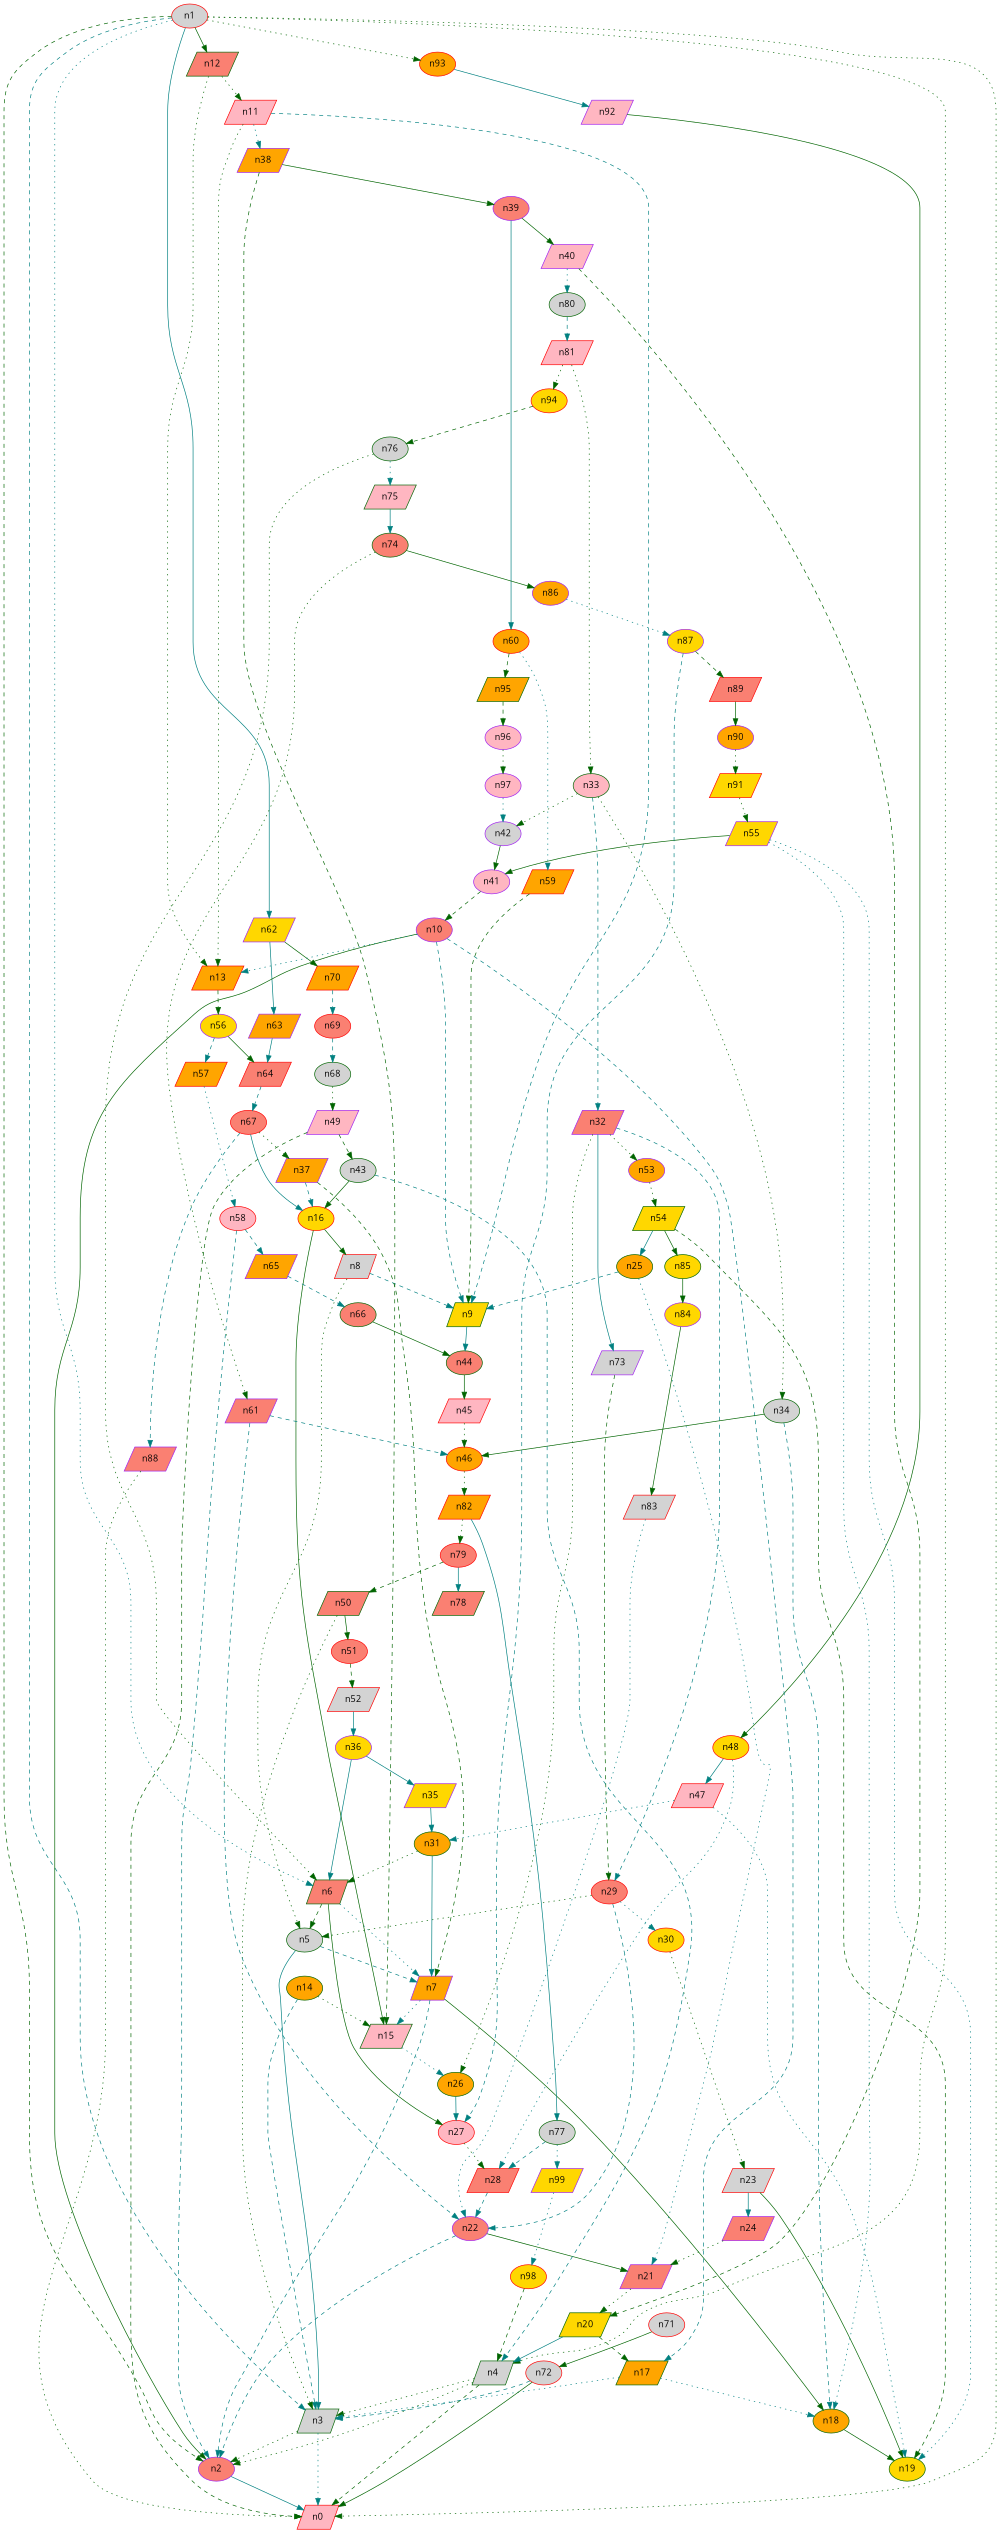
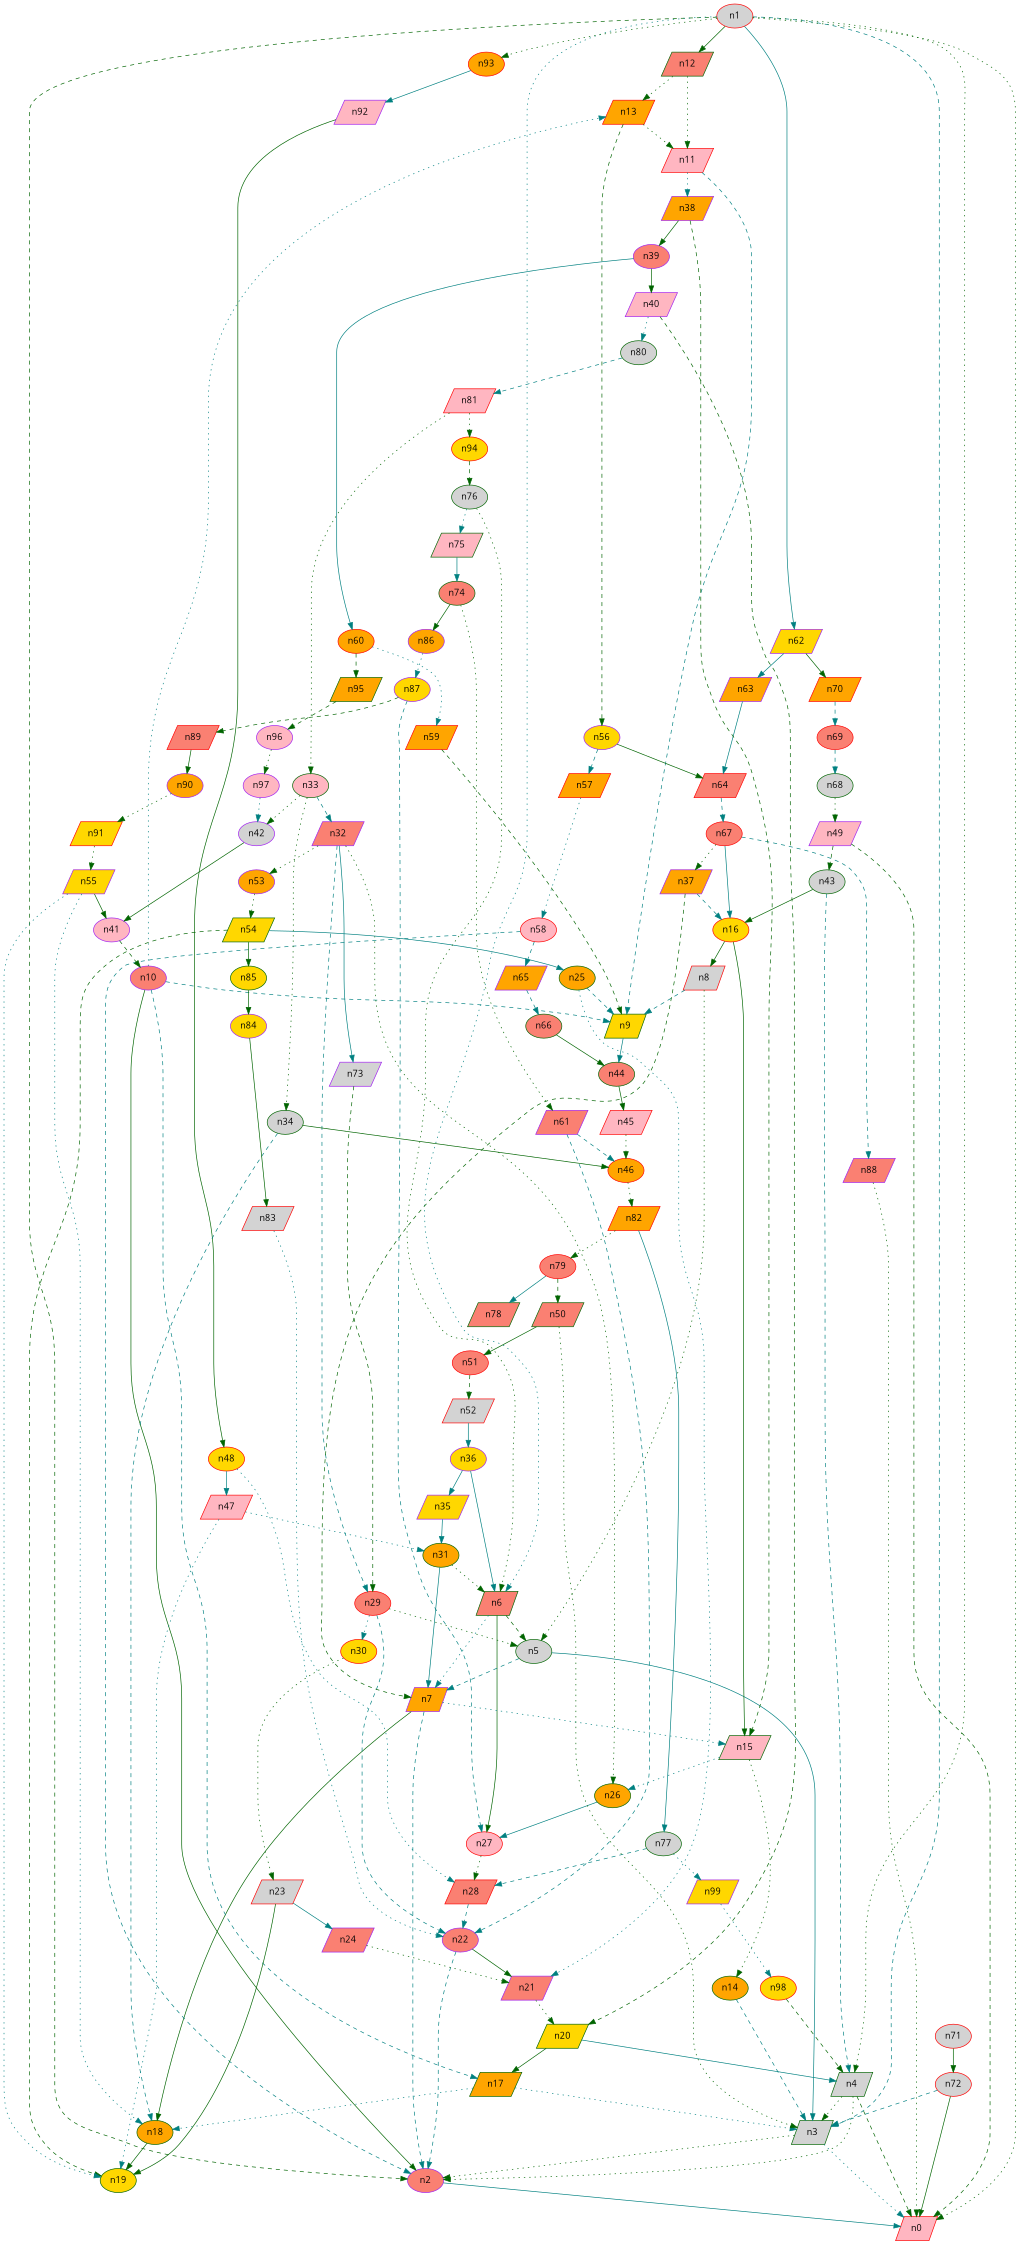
(218, 539) -> (655, 134)
(337, 2008) -> (770, 1872)
(616, 2351) -> (532, 2058)
